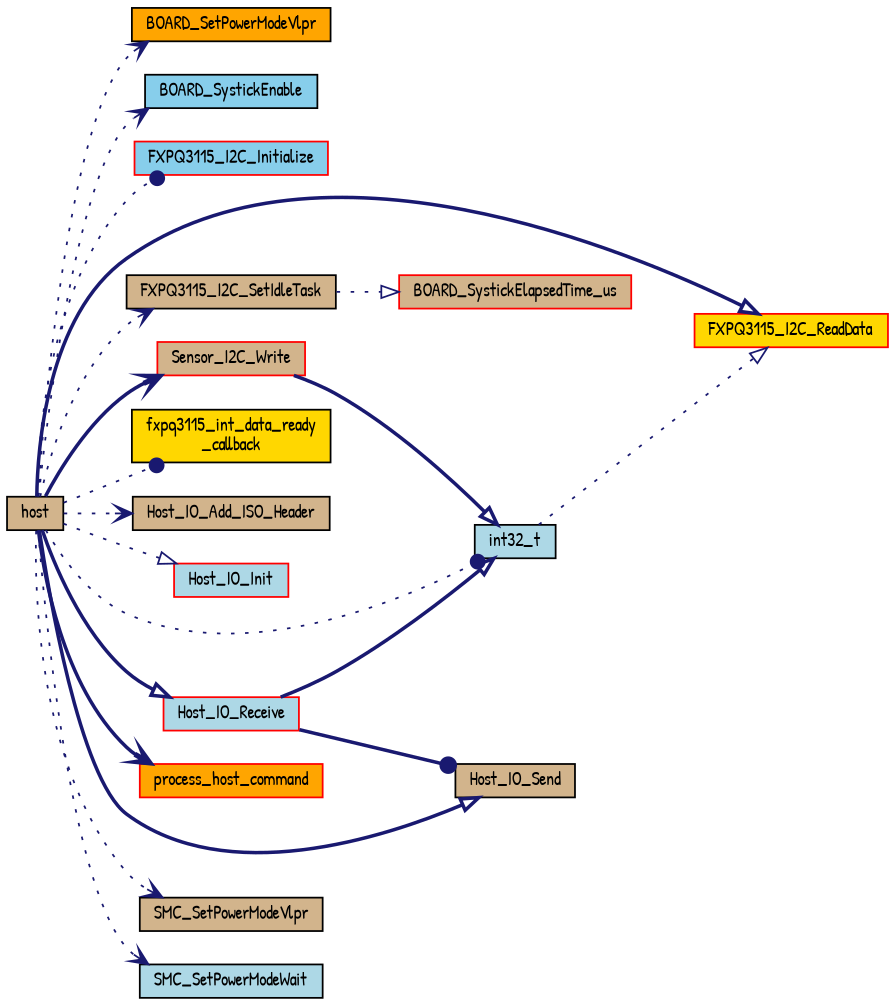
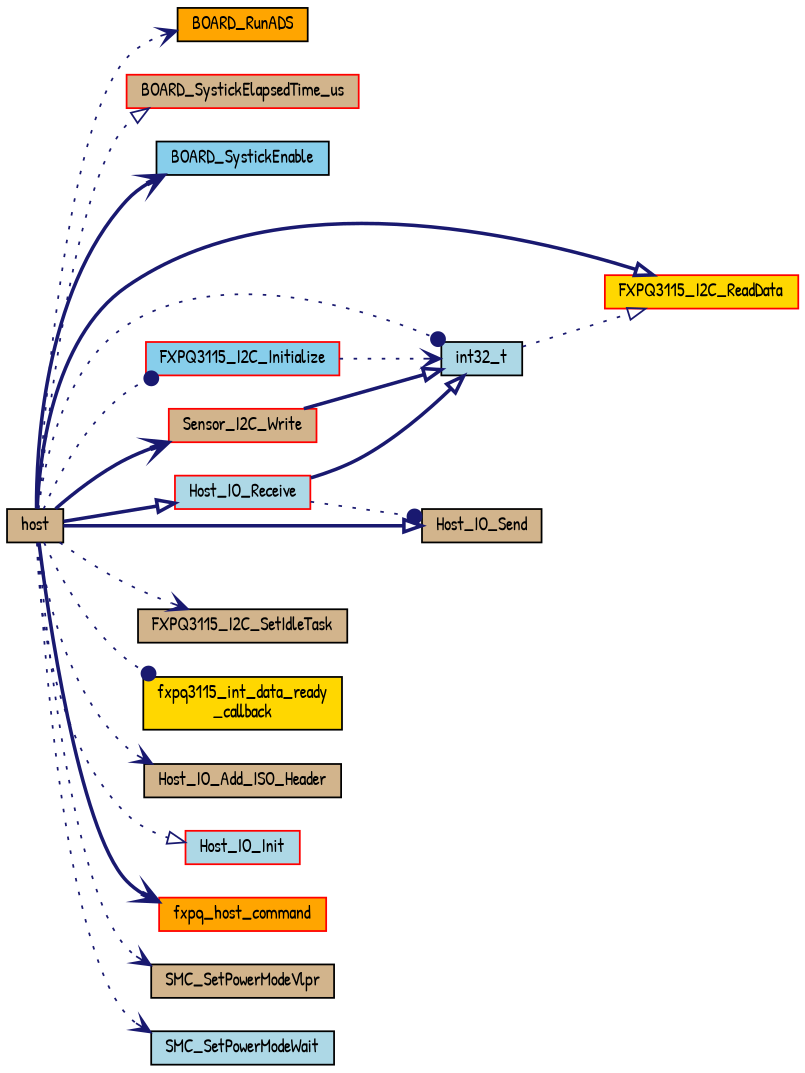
(231, 25) -> (243, 25)
(77, 253) -> (88, 259)
(359, 292) -> (76, 257)
none -> (381, 359)
(370, 747) -> (359, 509)
(231, 781) -> (243, 914)
